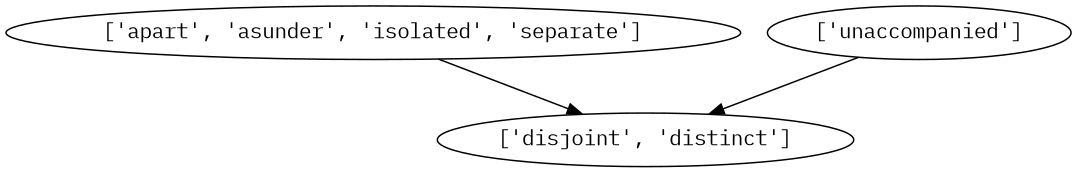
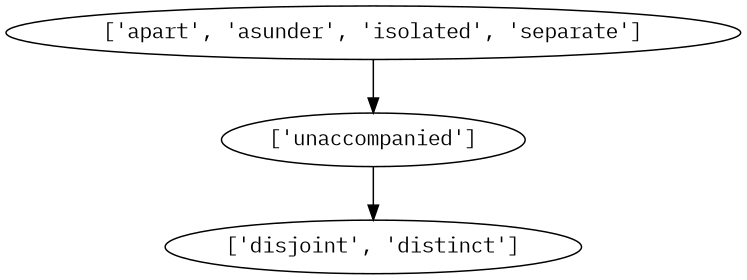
(503, 84) -> (373, 79)
